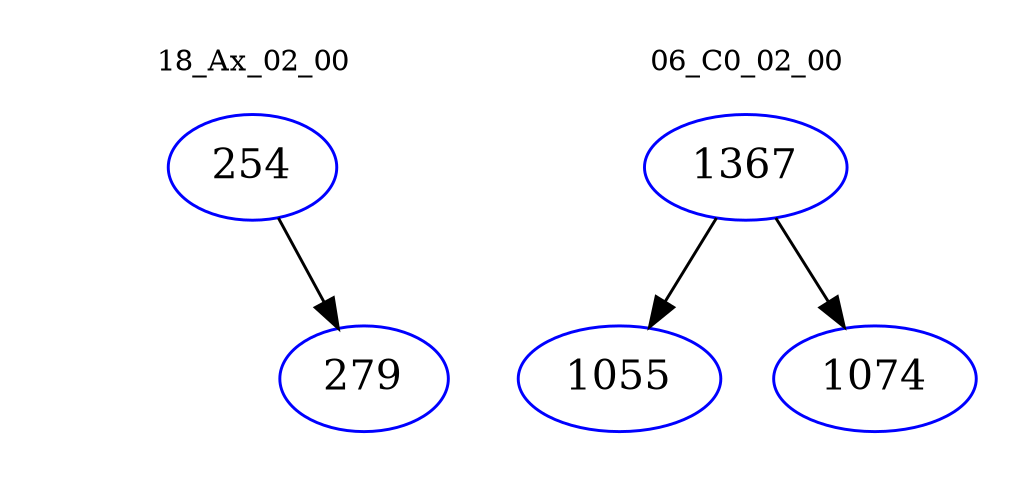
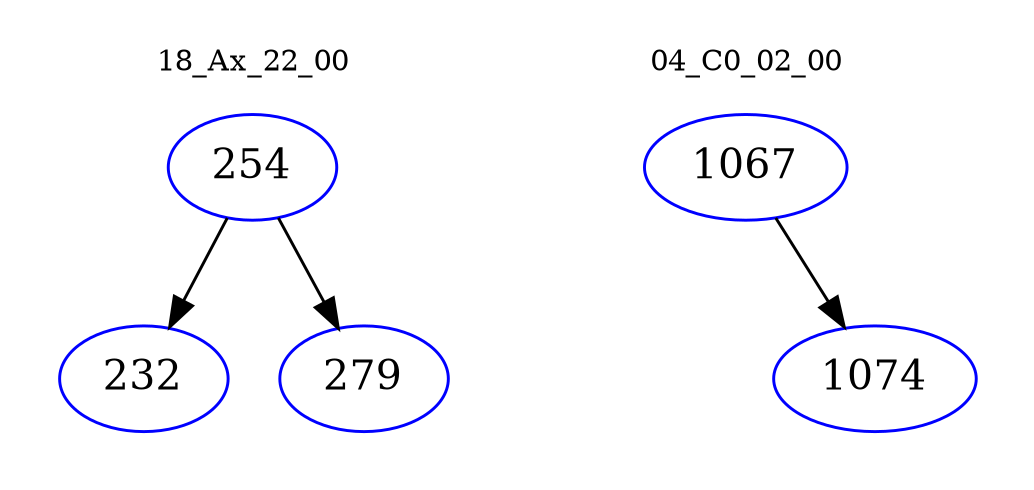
(254, 63) -> (254, 63)
(747, 63) -> (747, 63)
(746, 167) -> (746, 167)
none -> (144, 379)
(620, 379) -> none
